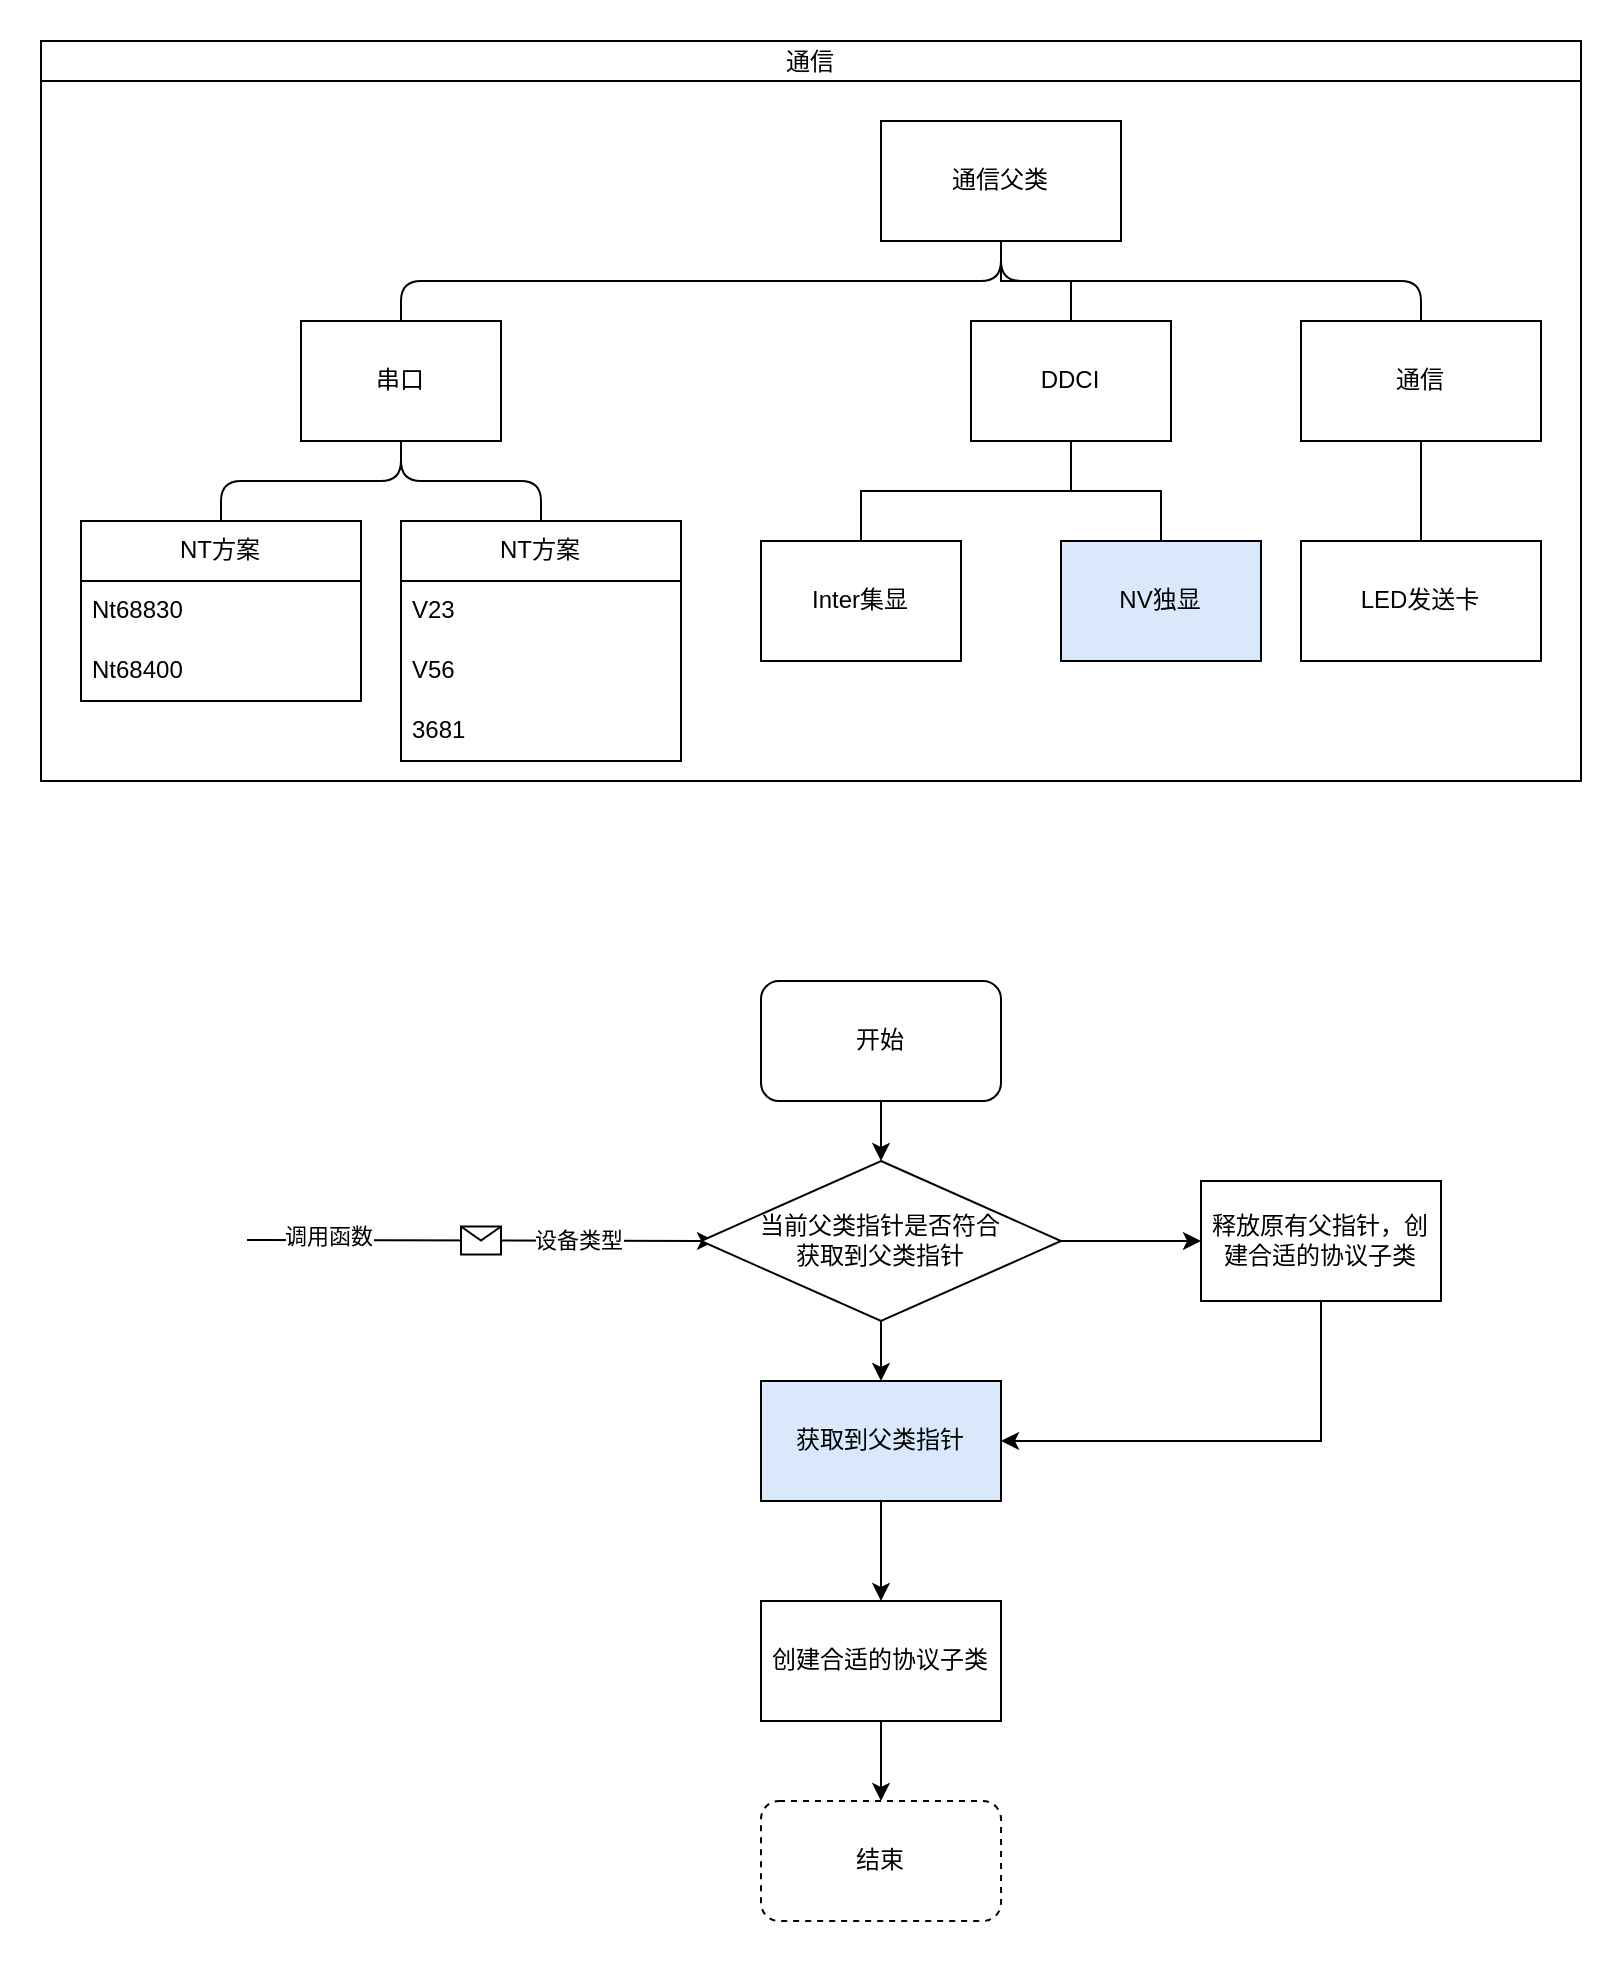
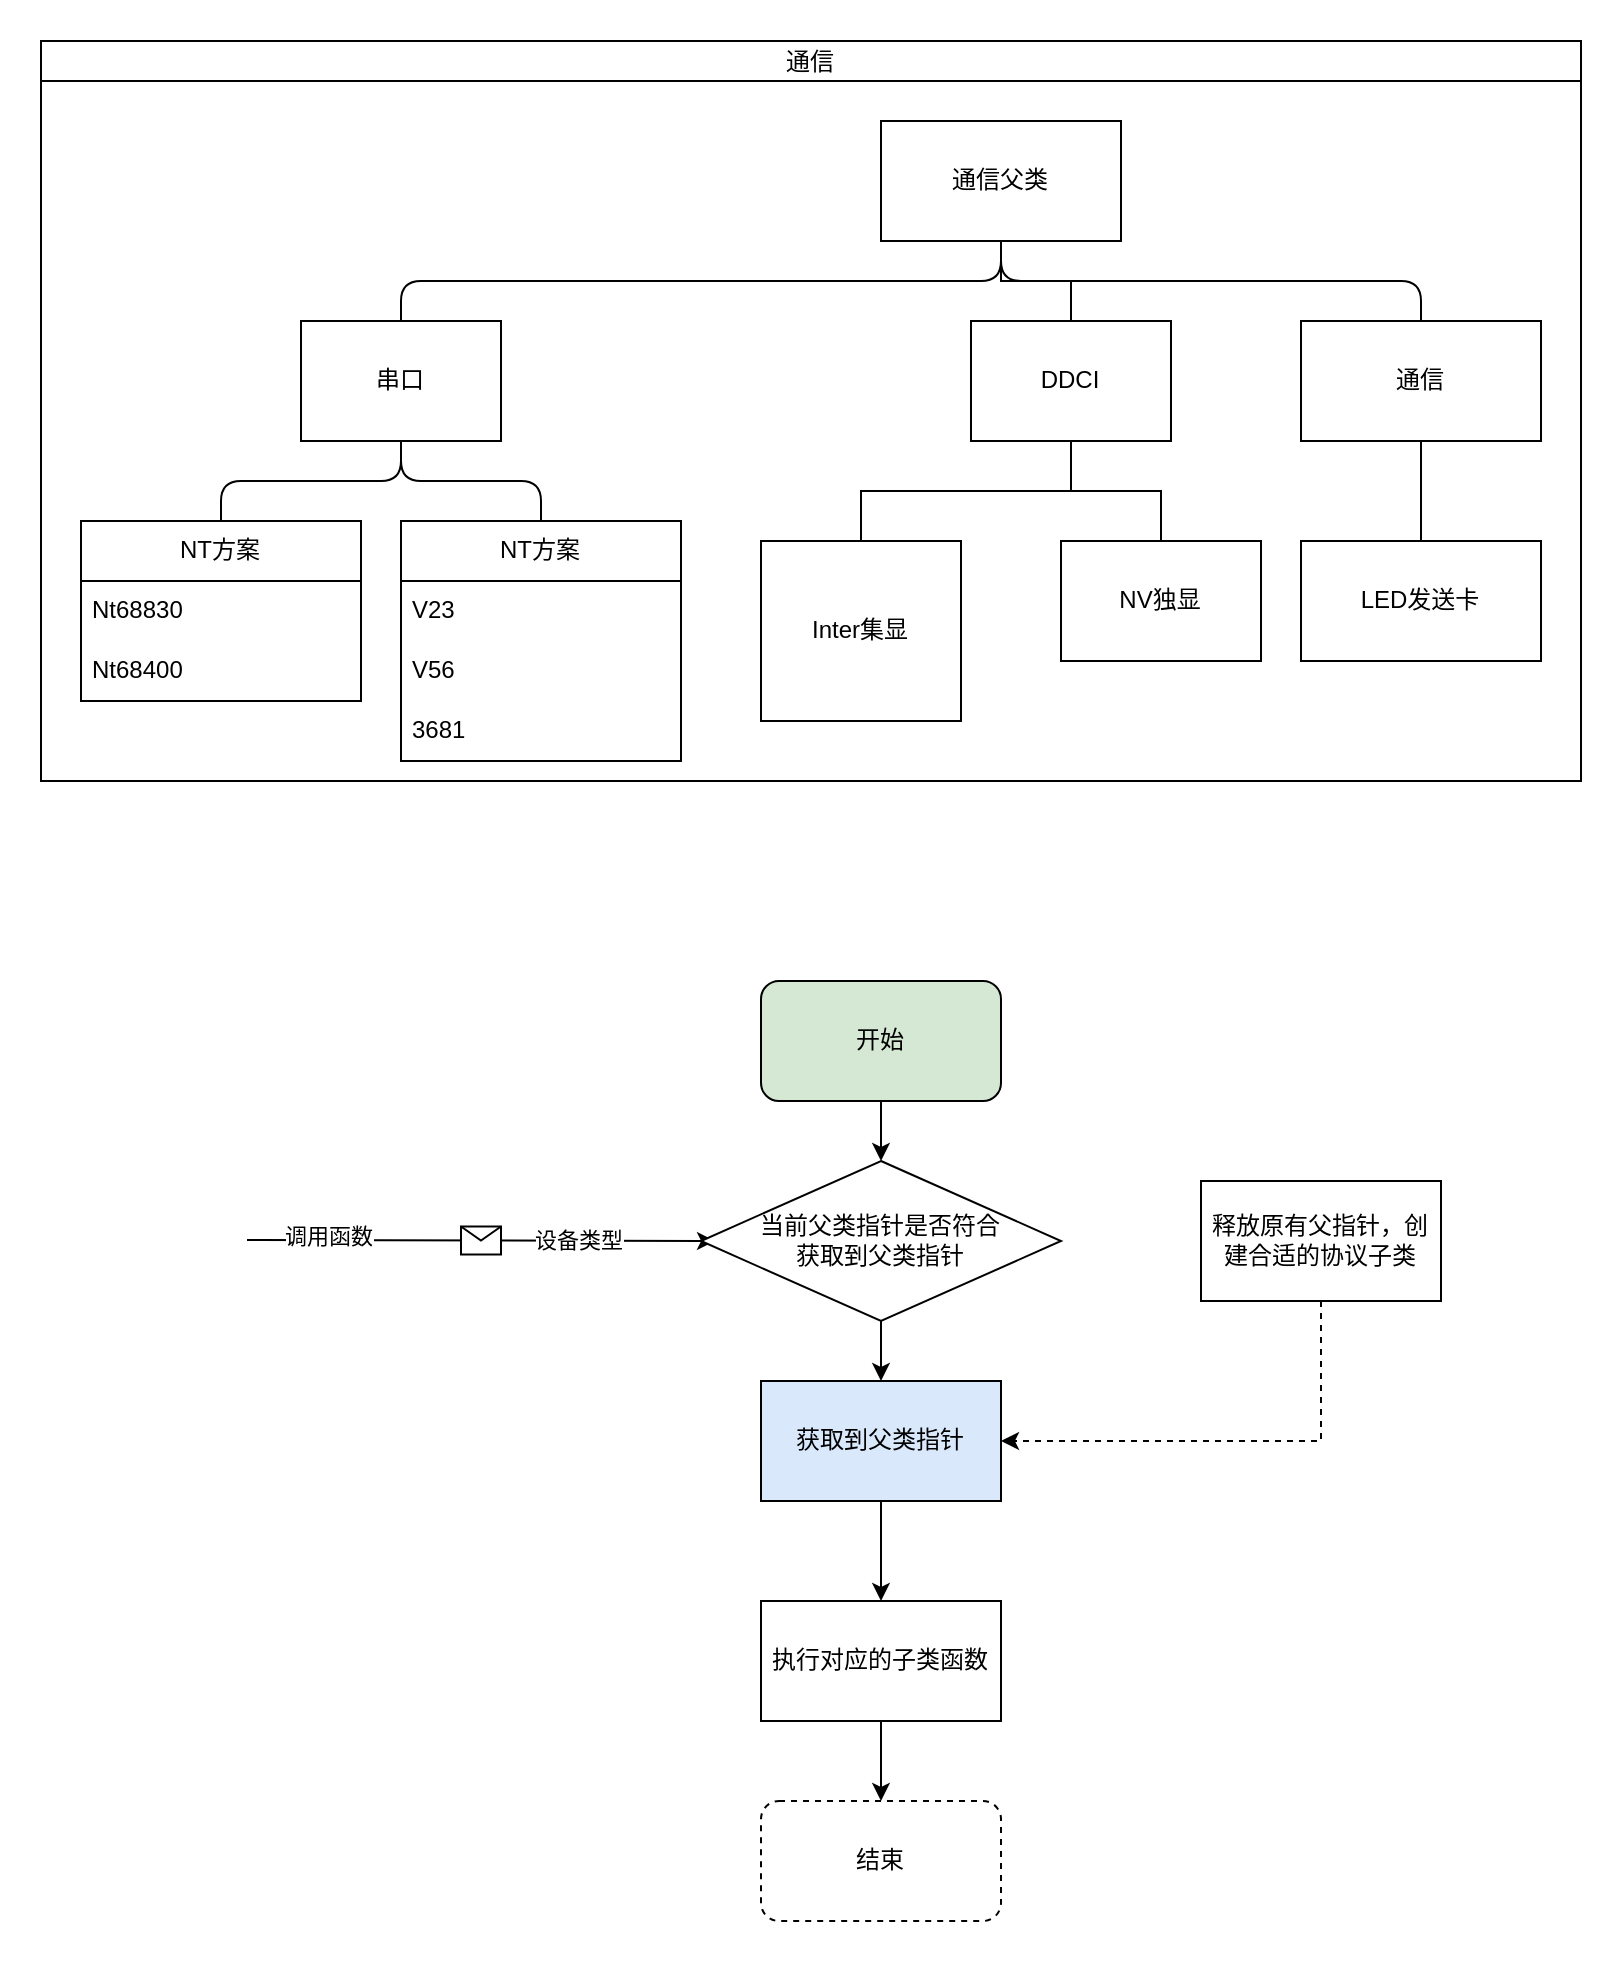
(861, 601) -> (861, 631)
(1161, 601) -> (1161, 601)
(881, 1041) -> (881, 1041)
(1124, 1241) -> none
(1236, 1441) -> (1236, 1441)
(881, 1661) -> (881, 1661)
